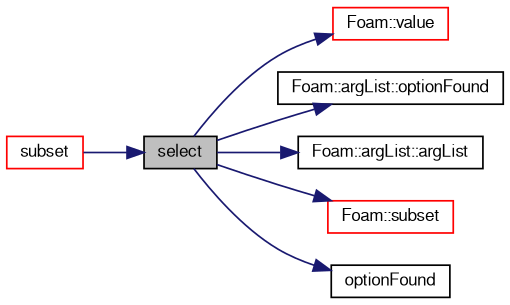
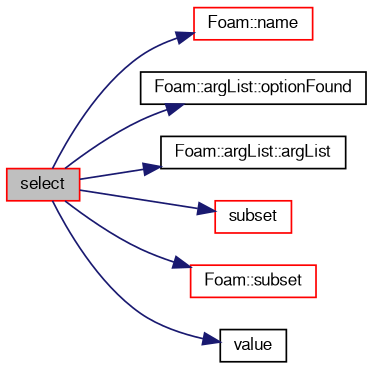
(391, 24) -> (253, 24)
(105, 152) -> (139, 199)
(180, 152) -> (43, 185)
(391, 281) -> (253, 346)
